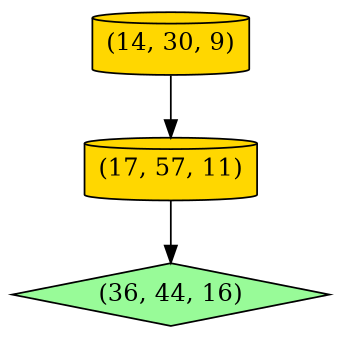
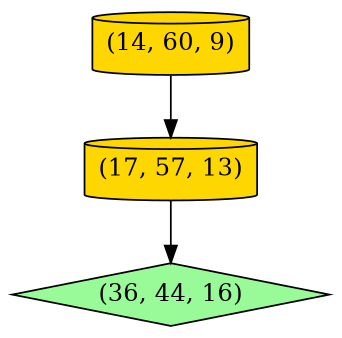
(171, 44) -> (171, 44)
(171, 169) -> (171, 169)
